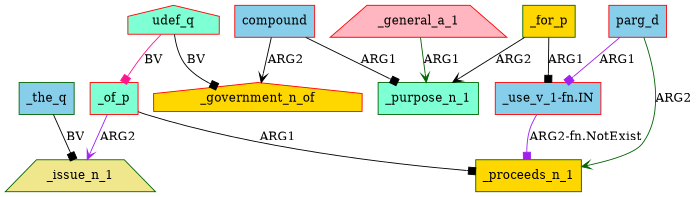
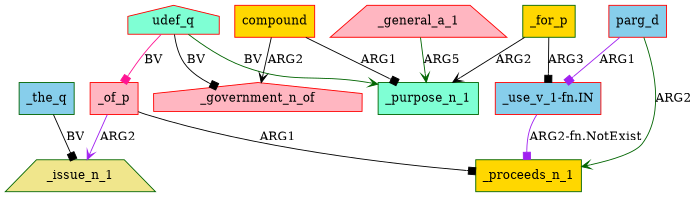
(275, 21) -> (275, 21)
(442, 60) -> (442, 60)
(566, 60) -> (566, 60)
none -> (274, 75)
(114, 99) -> (114, 99)
(258, 99) -> (258, 99)
